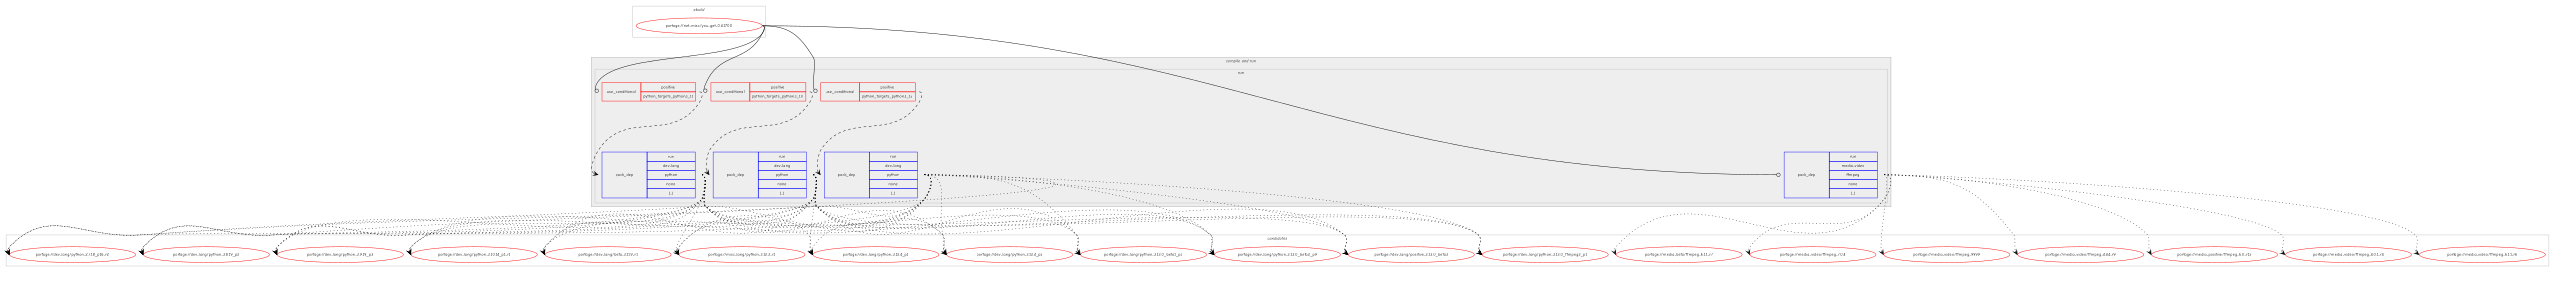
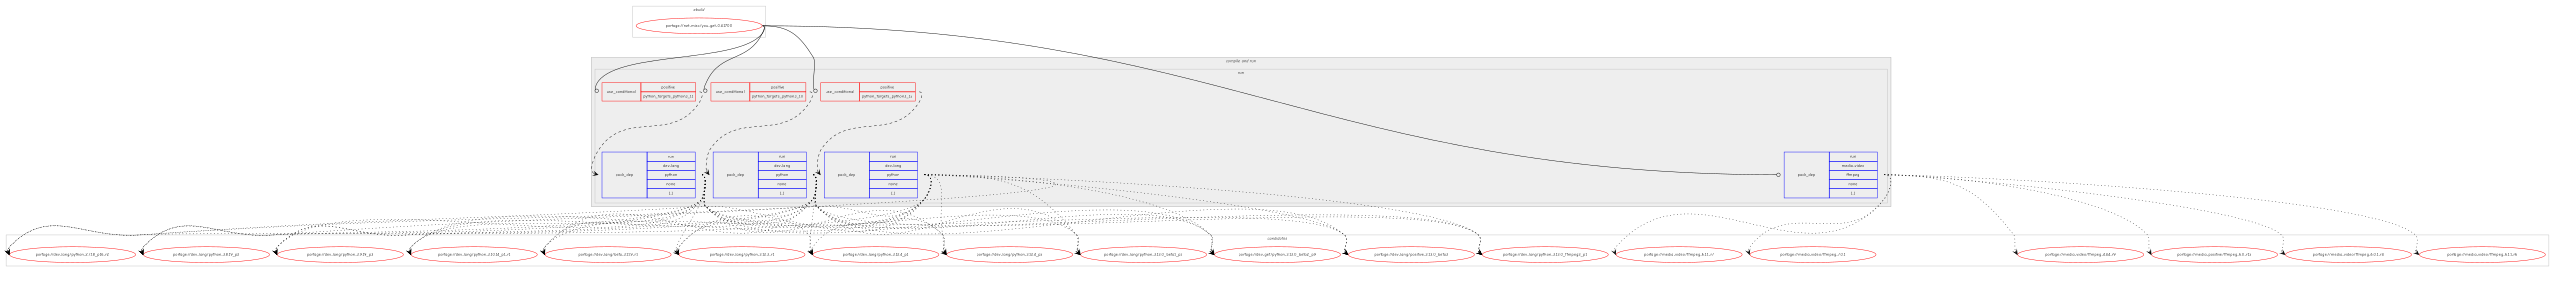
(742, 255) -> (742, 255)
(1278, 255) -> (1278, 255)
(1679, 255) -> (1679, 255)
(1813, 255) -> (1813, 255)
(1947, 255) -> none
(2348, 255) -> (2348, 255)
